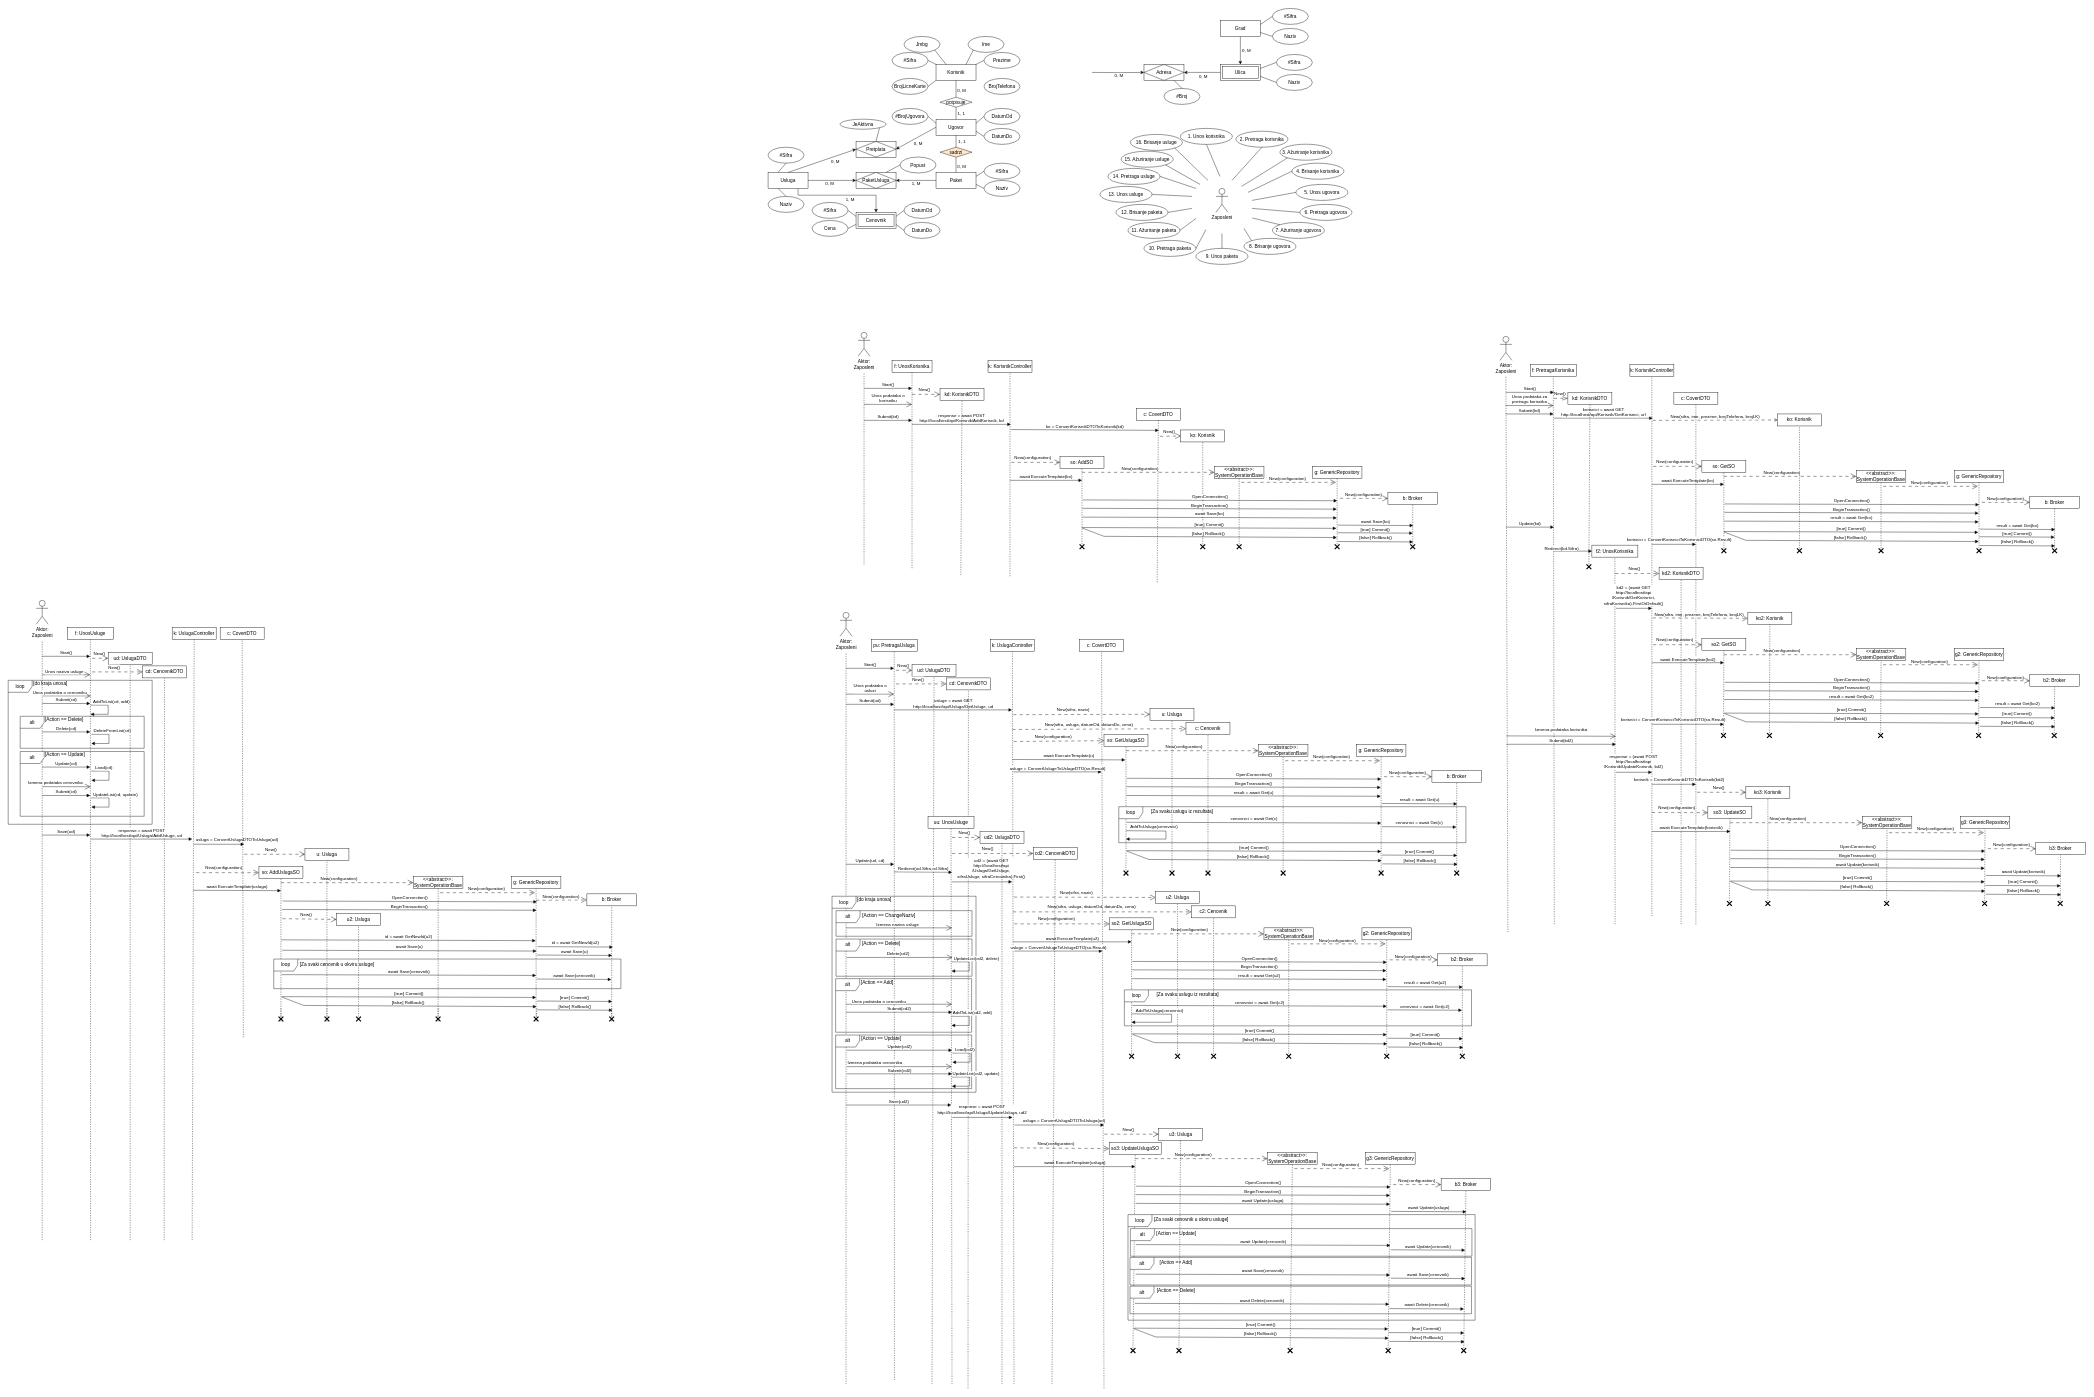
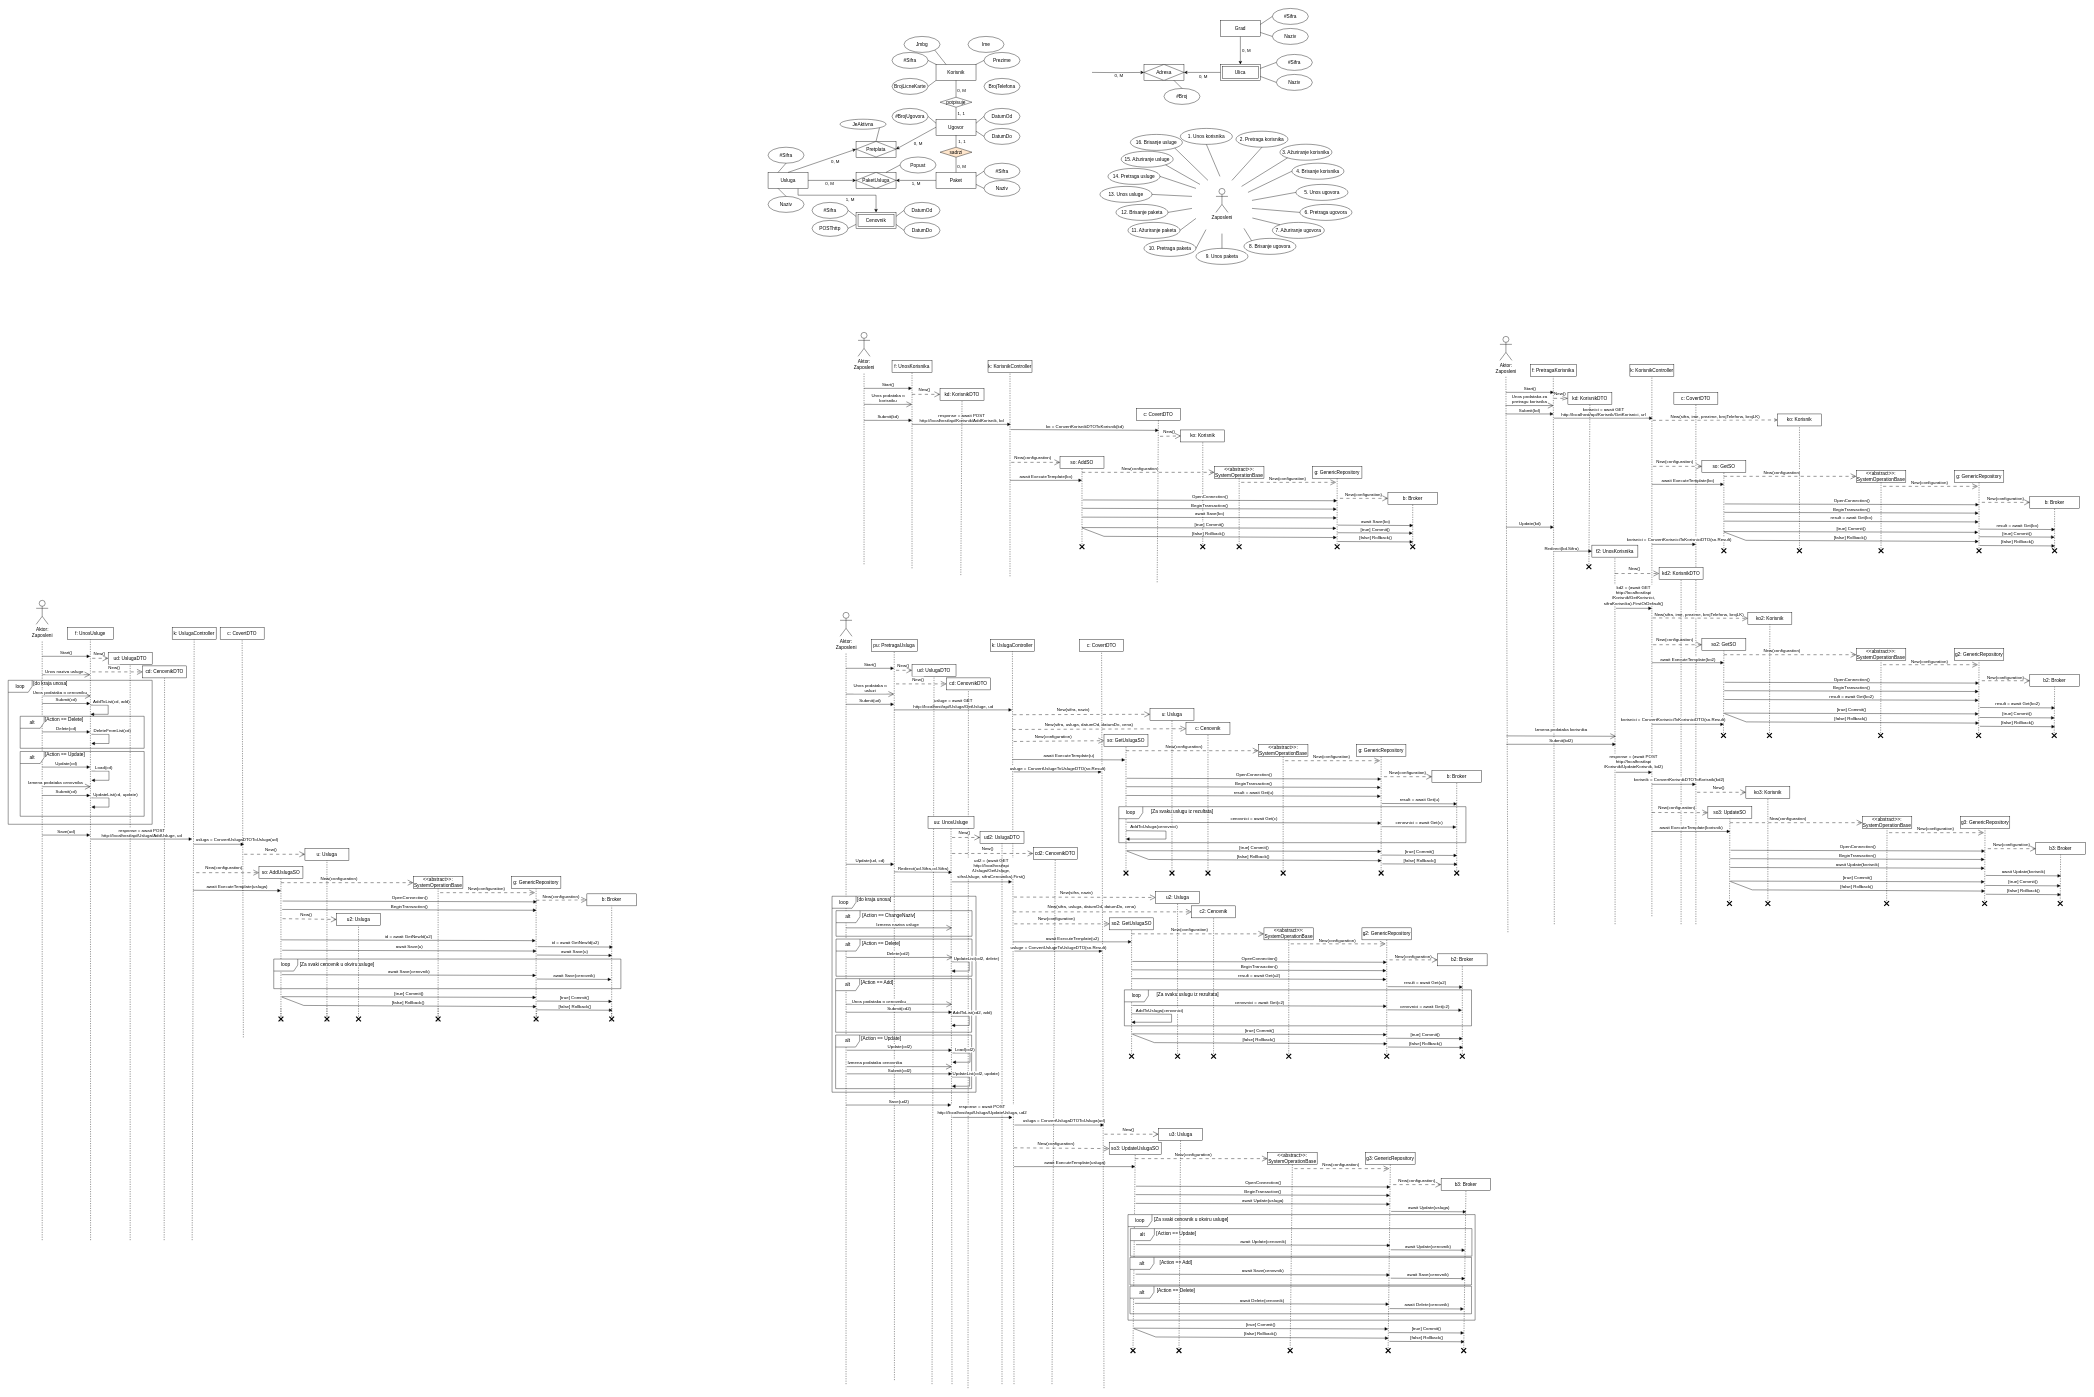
(970, 57) -> none
(830, 228) -> (830, 228)
